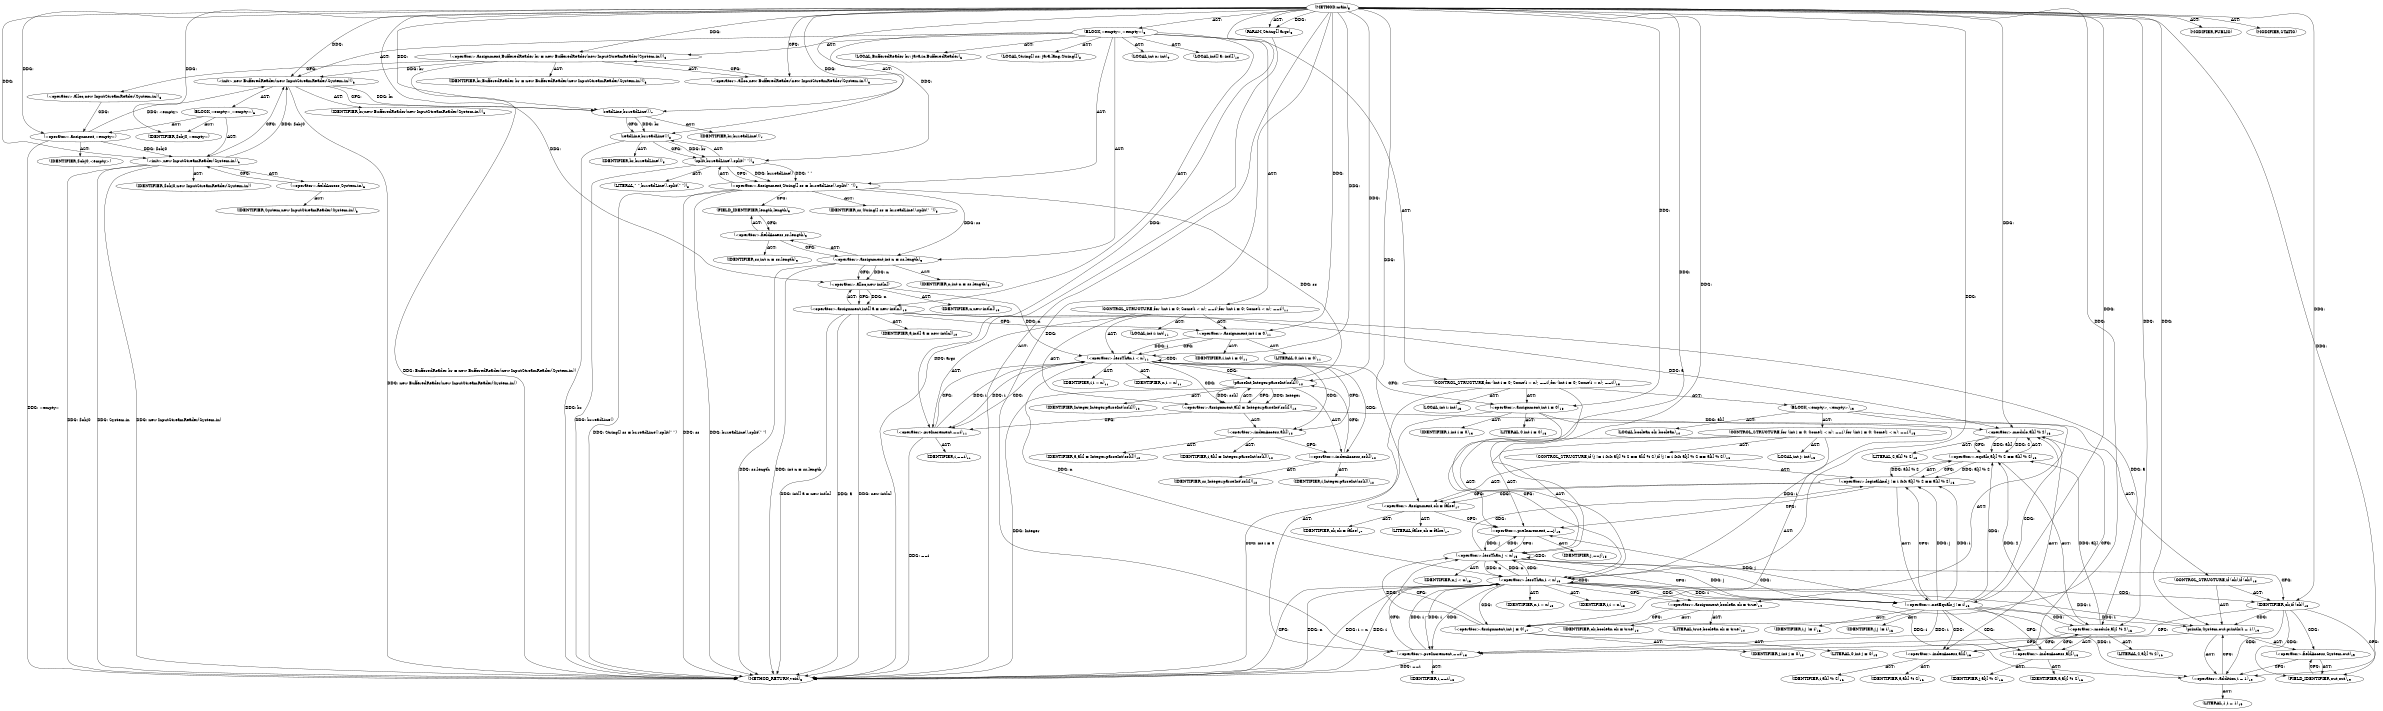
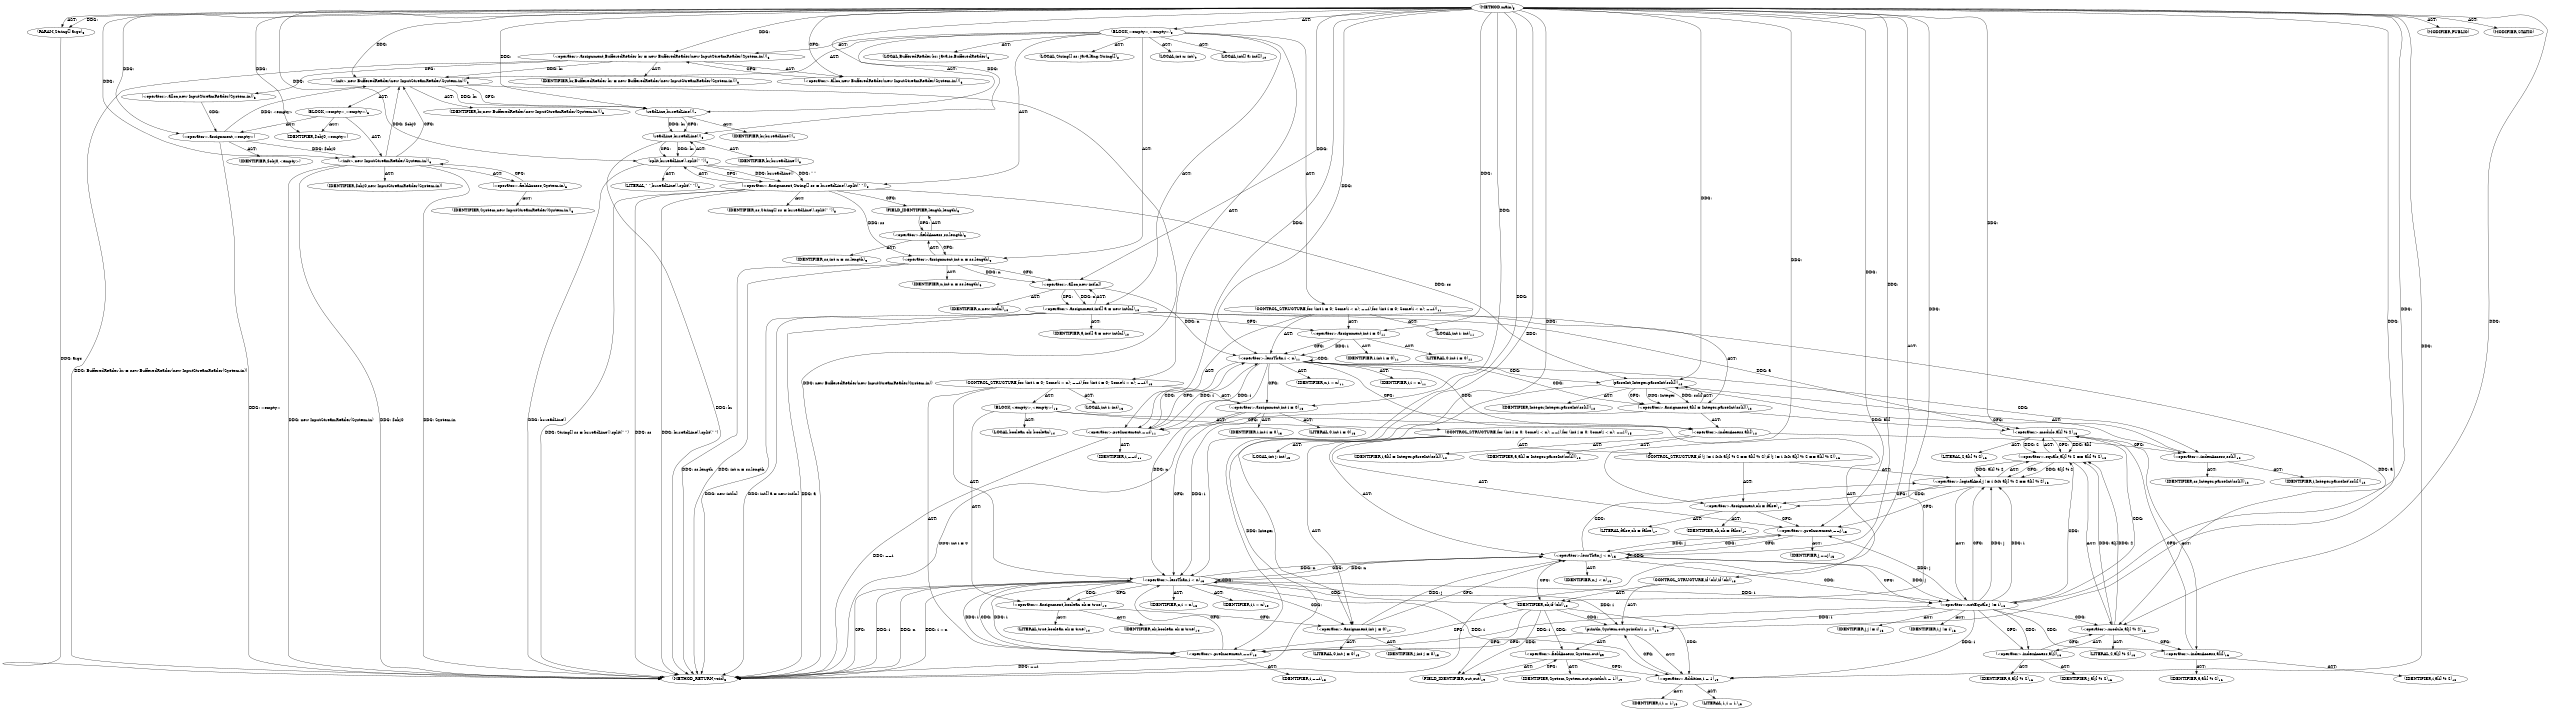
(2353, 654) -> (1602, 654)
none -> (1572, 679)
none -> (1655, 704)
